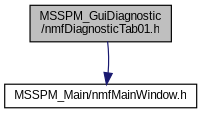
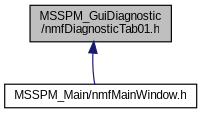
(109, 57) -> (93, 69)
